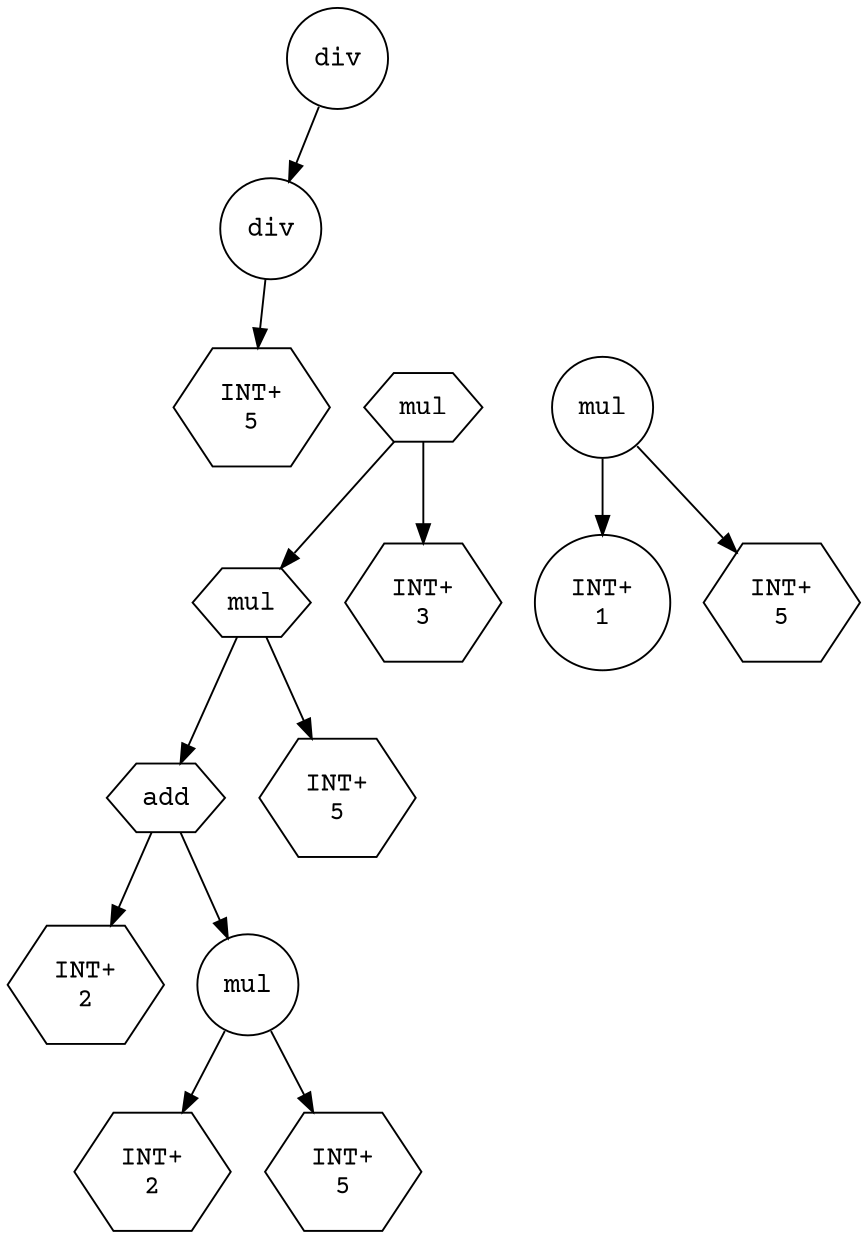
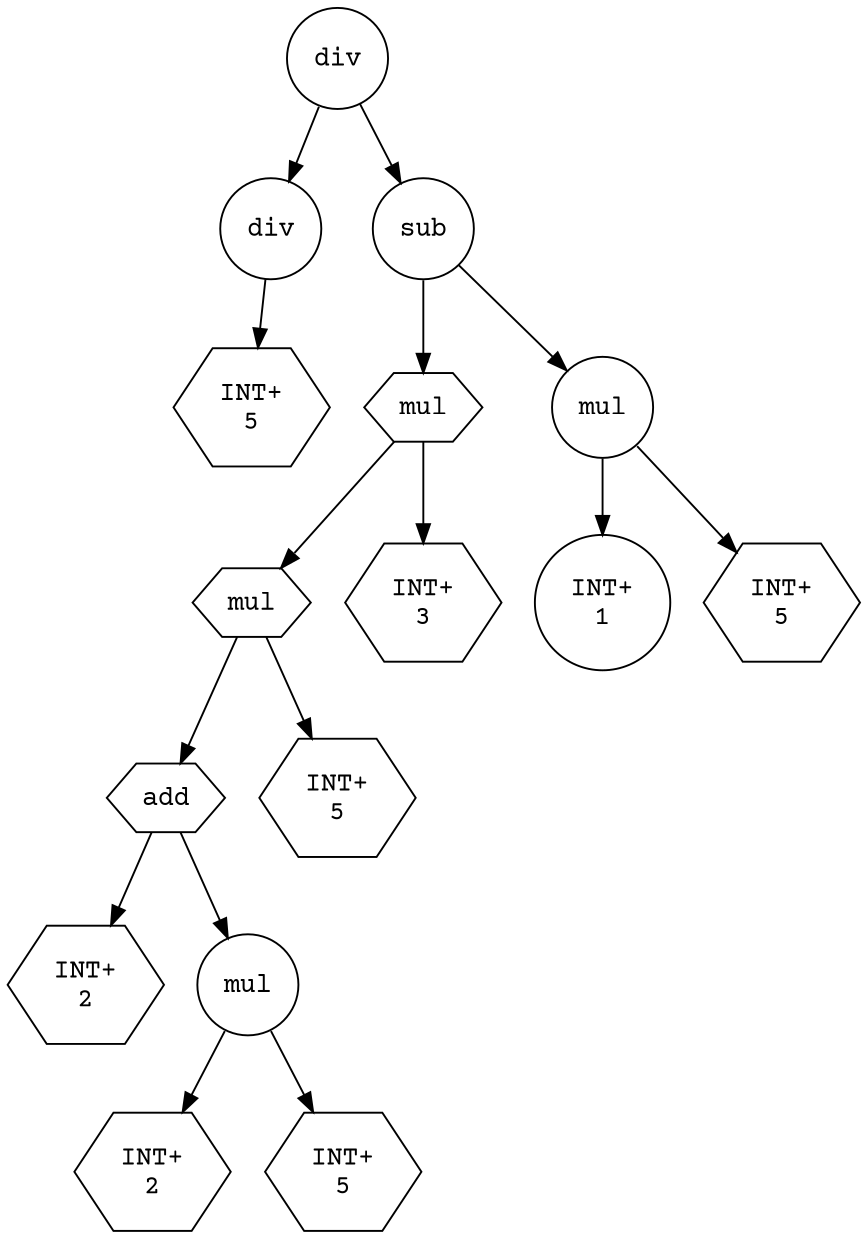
none -> (423, 229)
